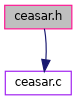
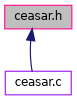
(46, 44) -> (30, 56)
